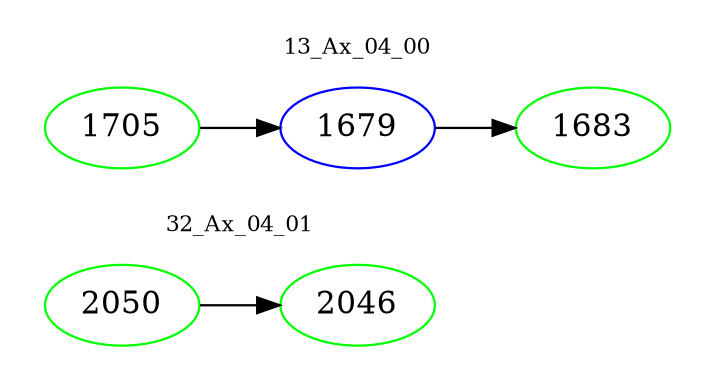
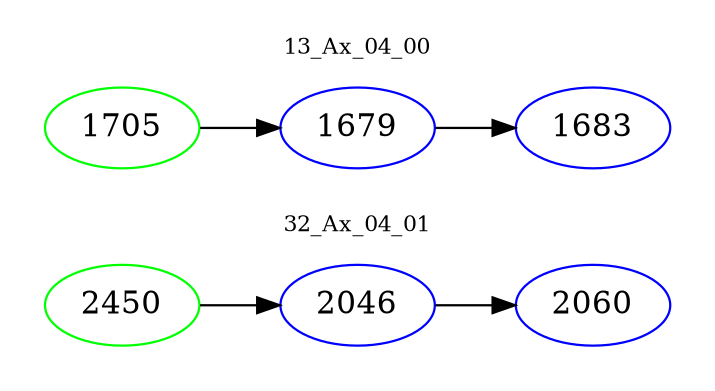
(593, 128) -> (593, 128)
(122, 305) -> (122, 305)
(358, 305) -> (358, 305)
none -> (593, 305)
